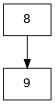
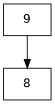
(27, 48) -> (27, 48)
